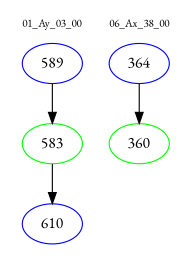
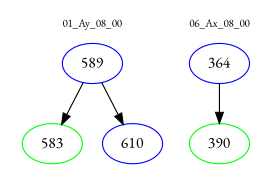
(52, 24) -> (92, 24)
(140, 24) -> (220, 24)
(139, 144) -> (219, 144)
(52, 178) -> (110, 99)
